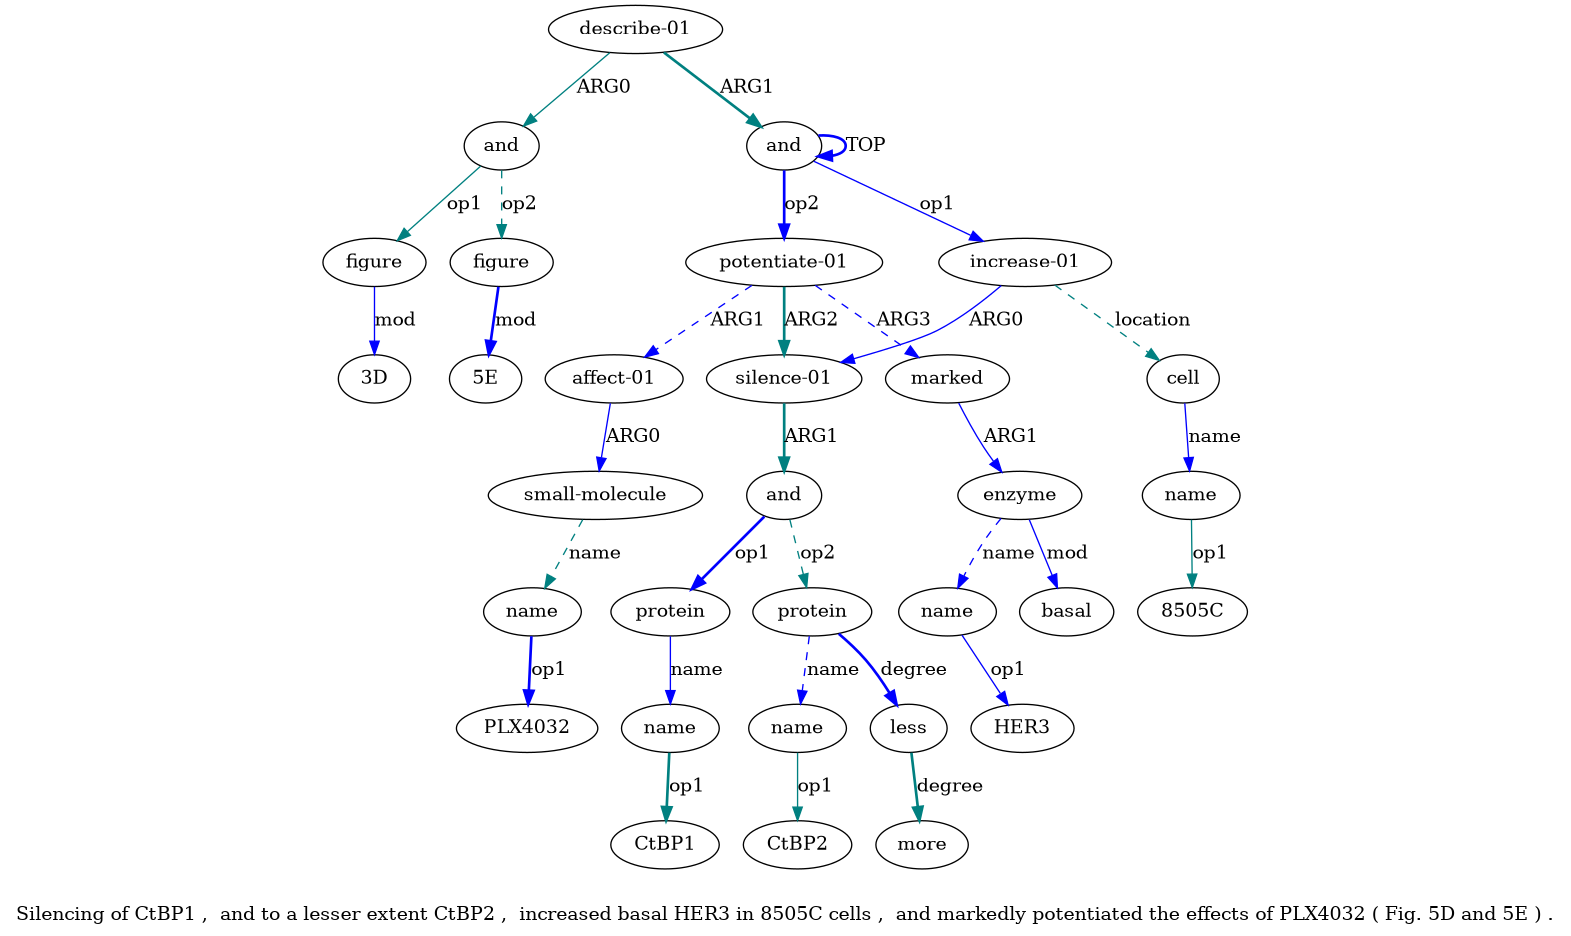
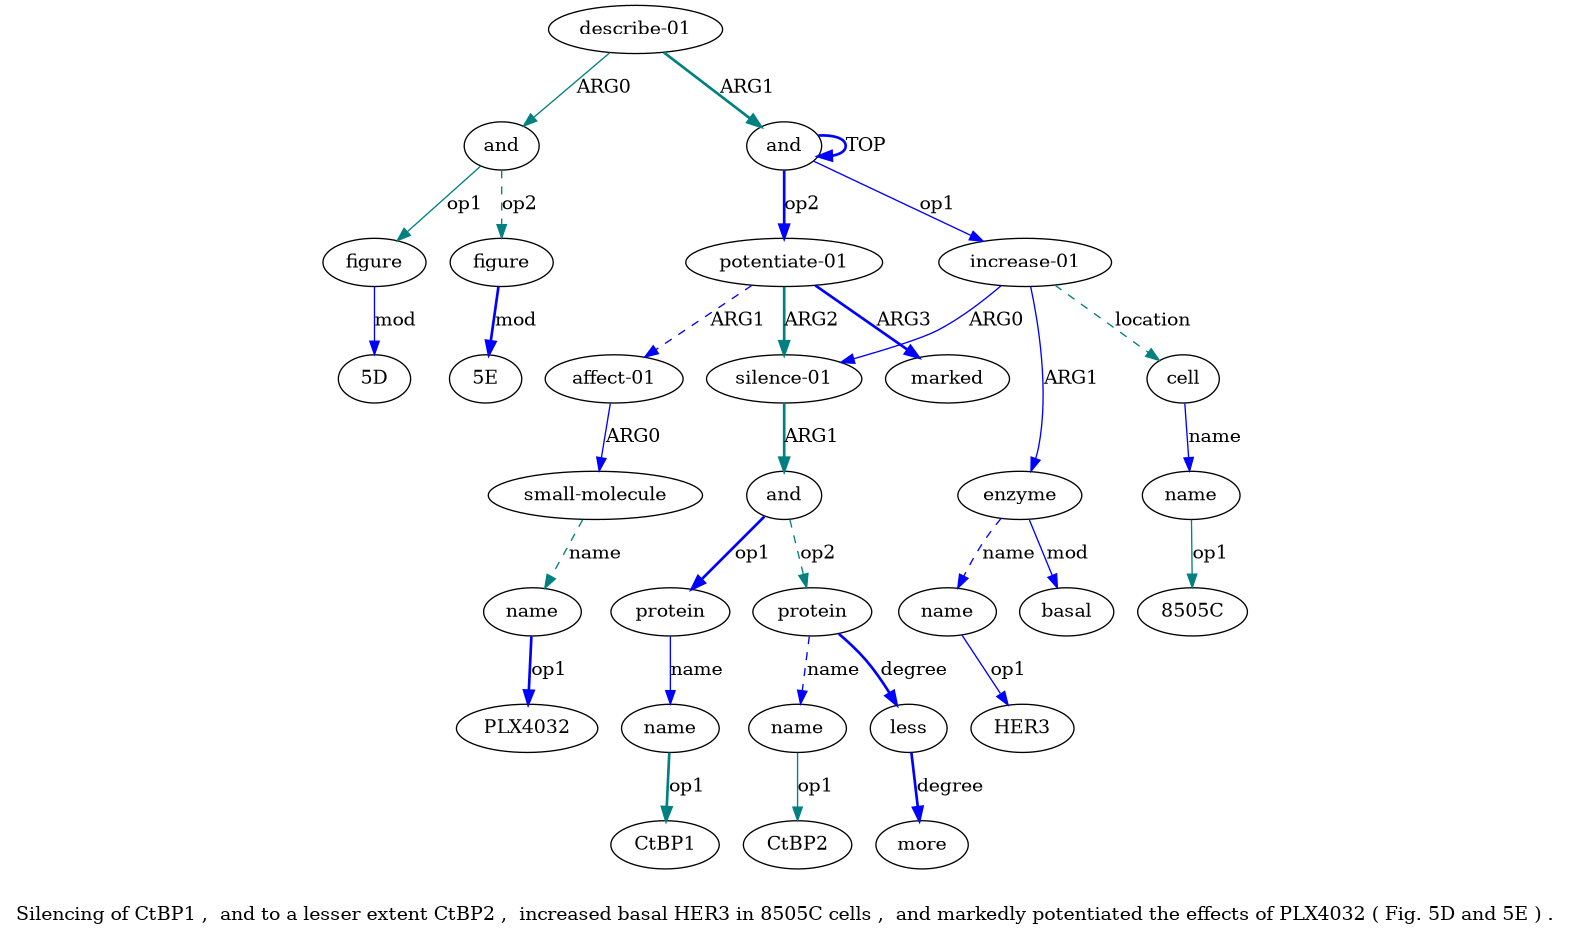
(861, 318) -> (861, 318)
(374, 379) -> (374, 379)
(975, 433) -> (1042, 372)
(915, 780) -> (915, 780)
